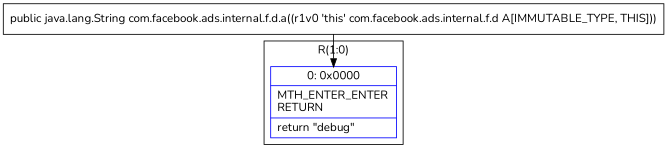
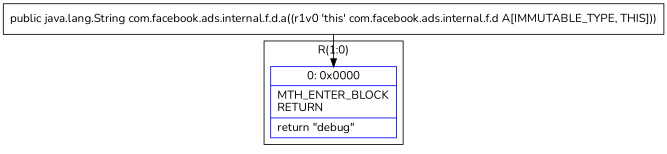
(333, 95) -> (334, 95)
